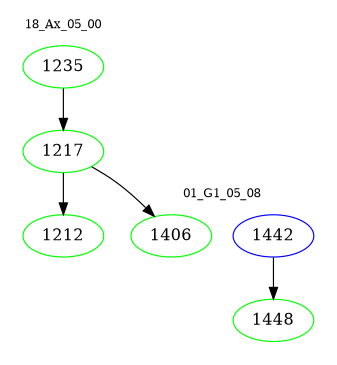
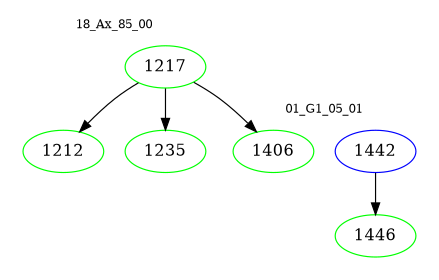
(63, 25) -> (114, 25)
(63, 103) -> (165, 103)
(222, 194) -> (325, 110)
(273, 320) -> (376, 236)
